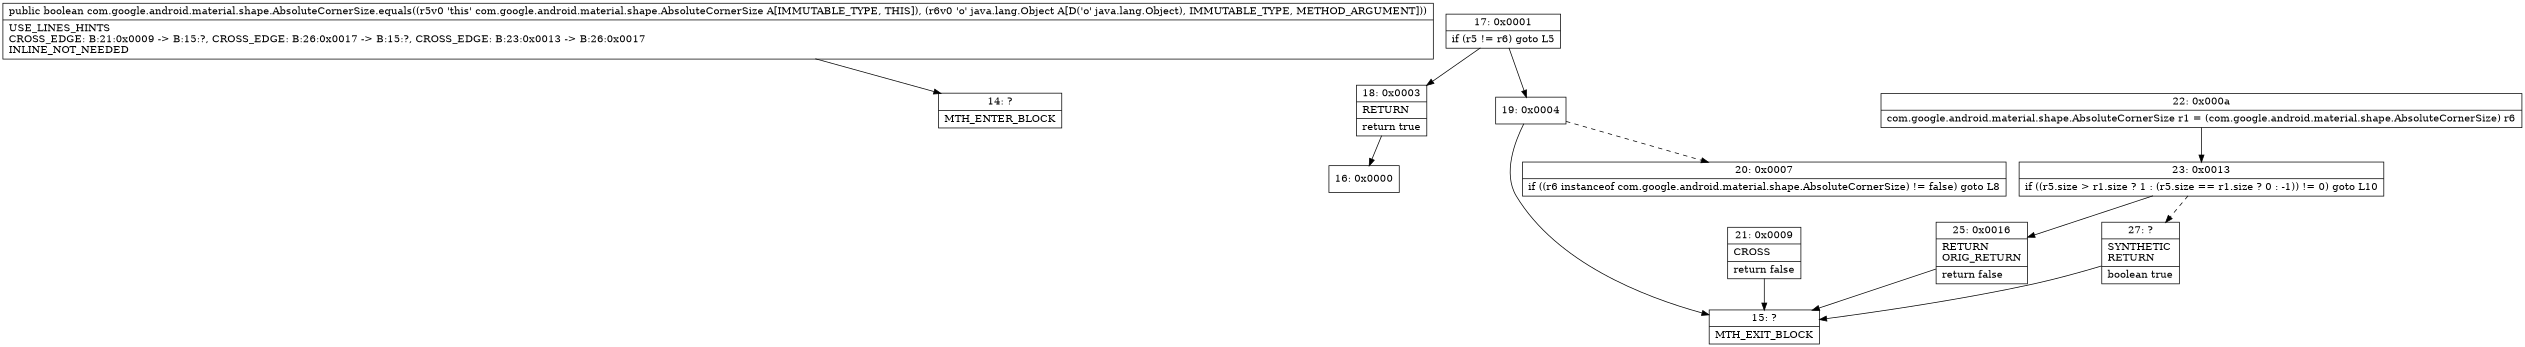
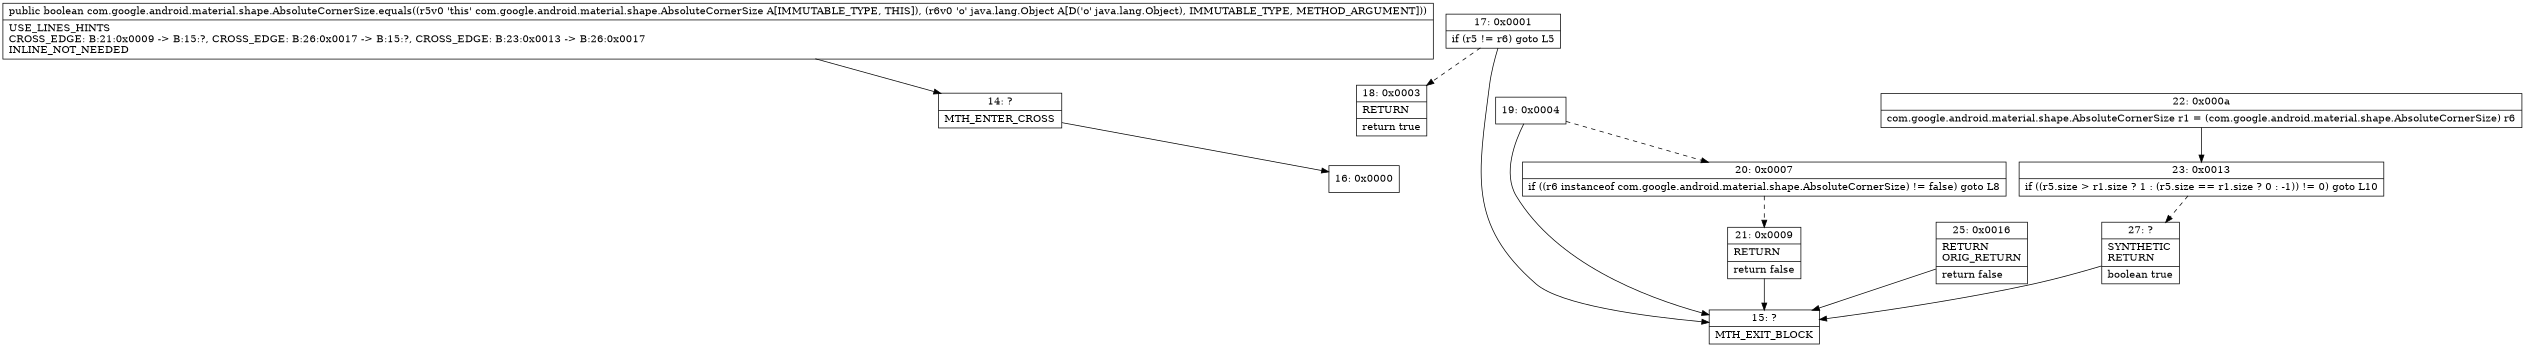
(1457, 65) -> (1457, 65)
(1516, 69) -> (1508, 254)
(1000, 119) -> (1000, 119)
(1377, 147) -> (1192, 147)
none -> (1764, 208)
(2094, 215) -> none
(1752, 252) -> (1757, 252)
